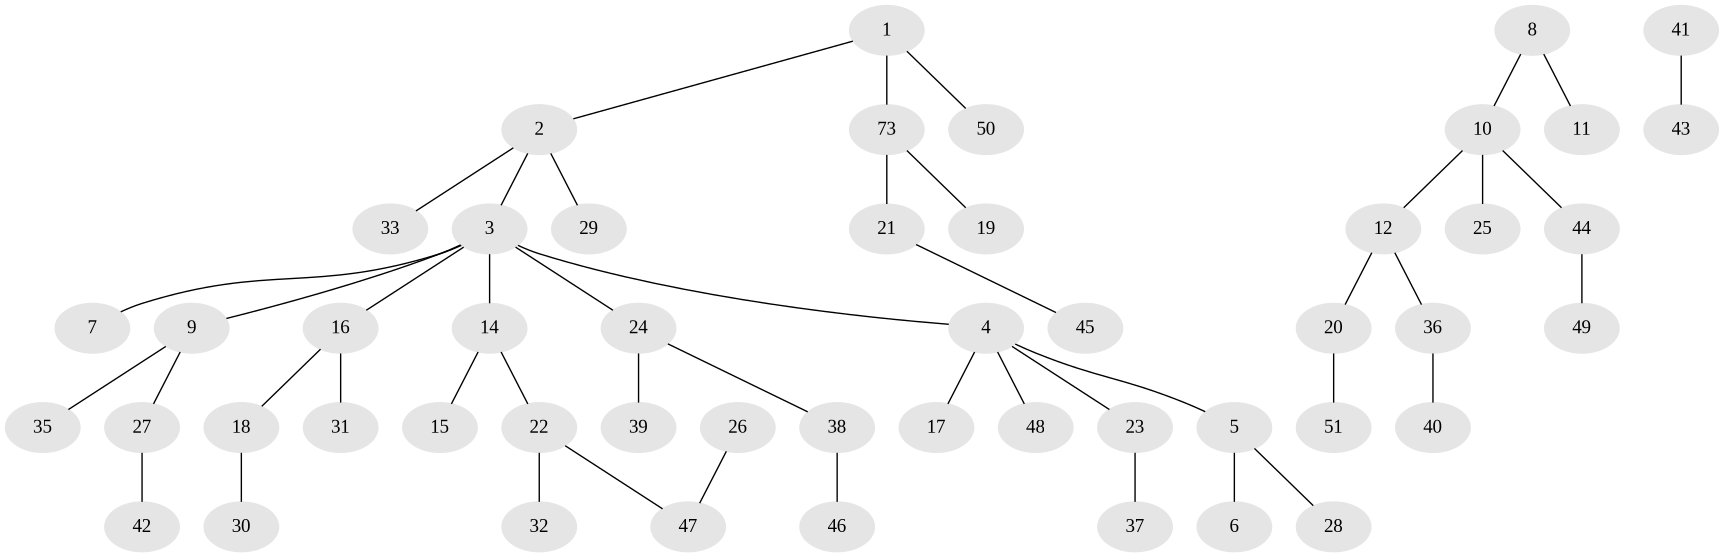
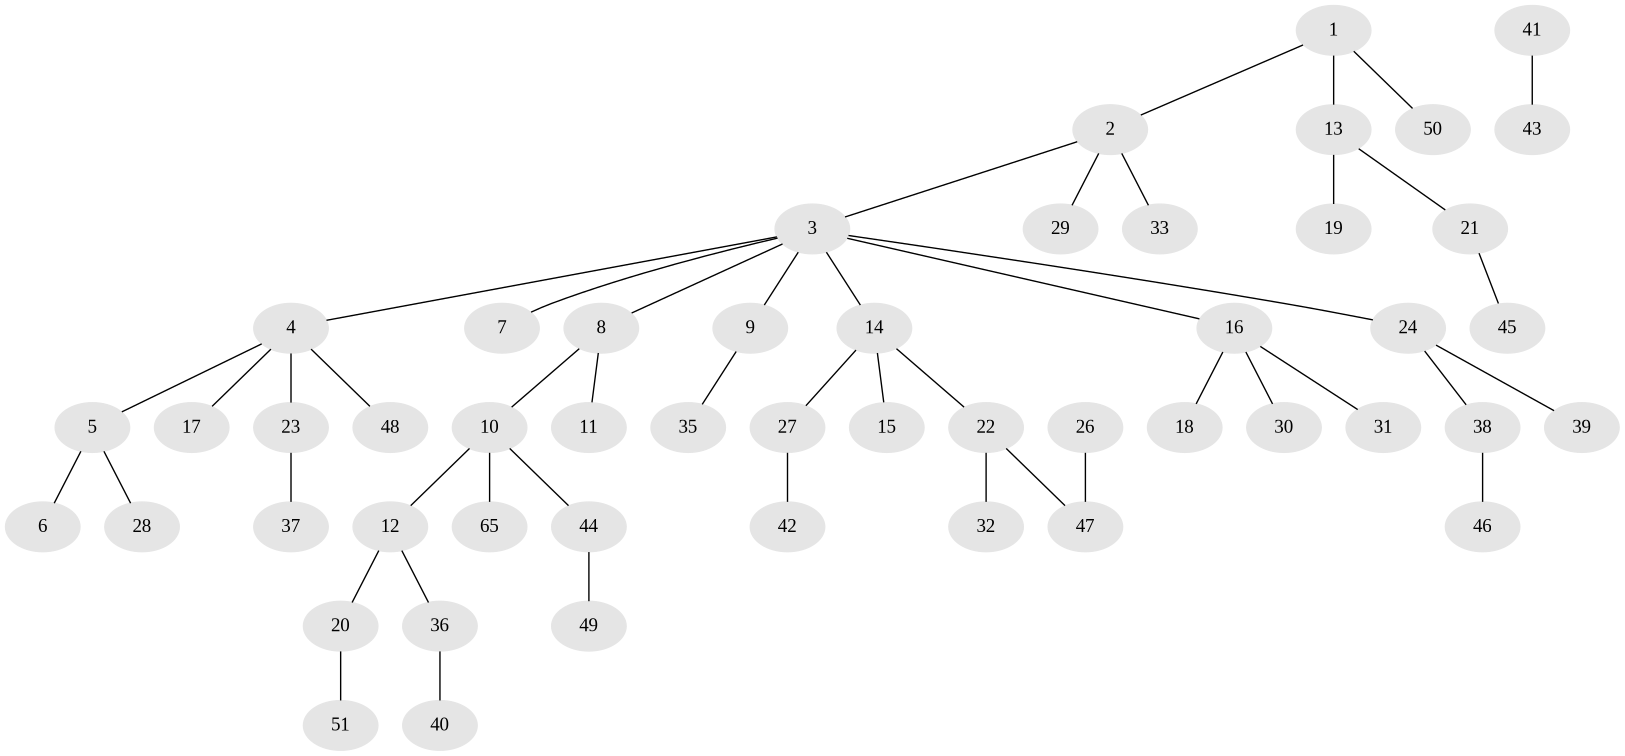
(887, 130) -> (1334, 130)
(1483, 229) -> (490, 527)
none -> (707, 278)
(167, 378) -> (831, 378)
(241, 477) -> (1259, 378)
